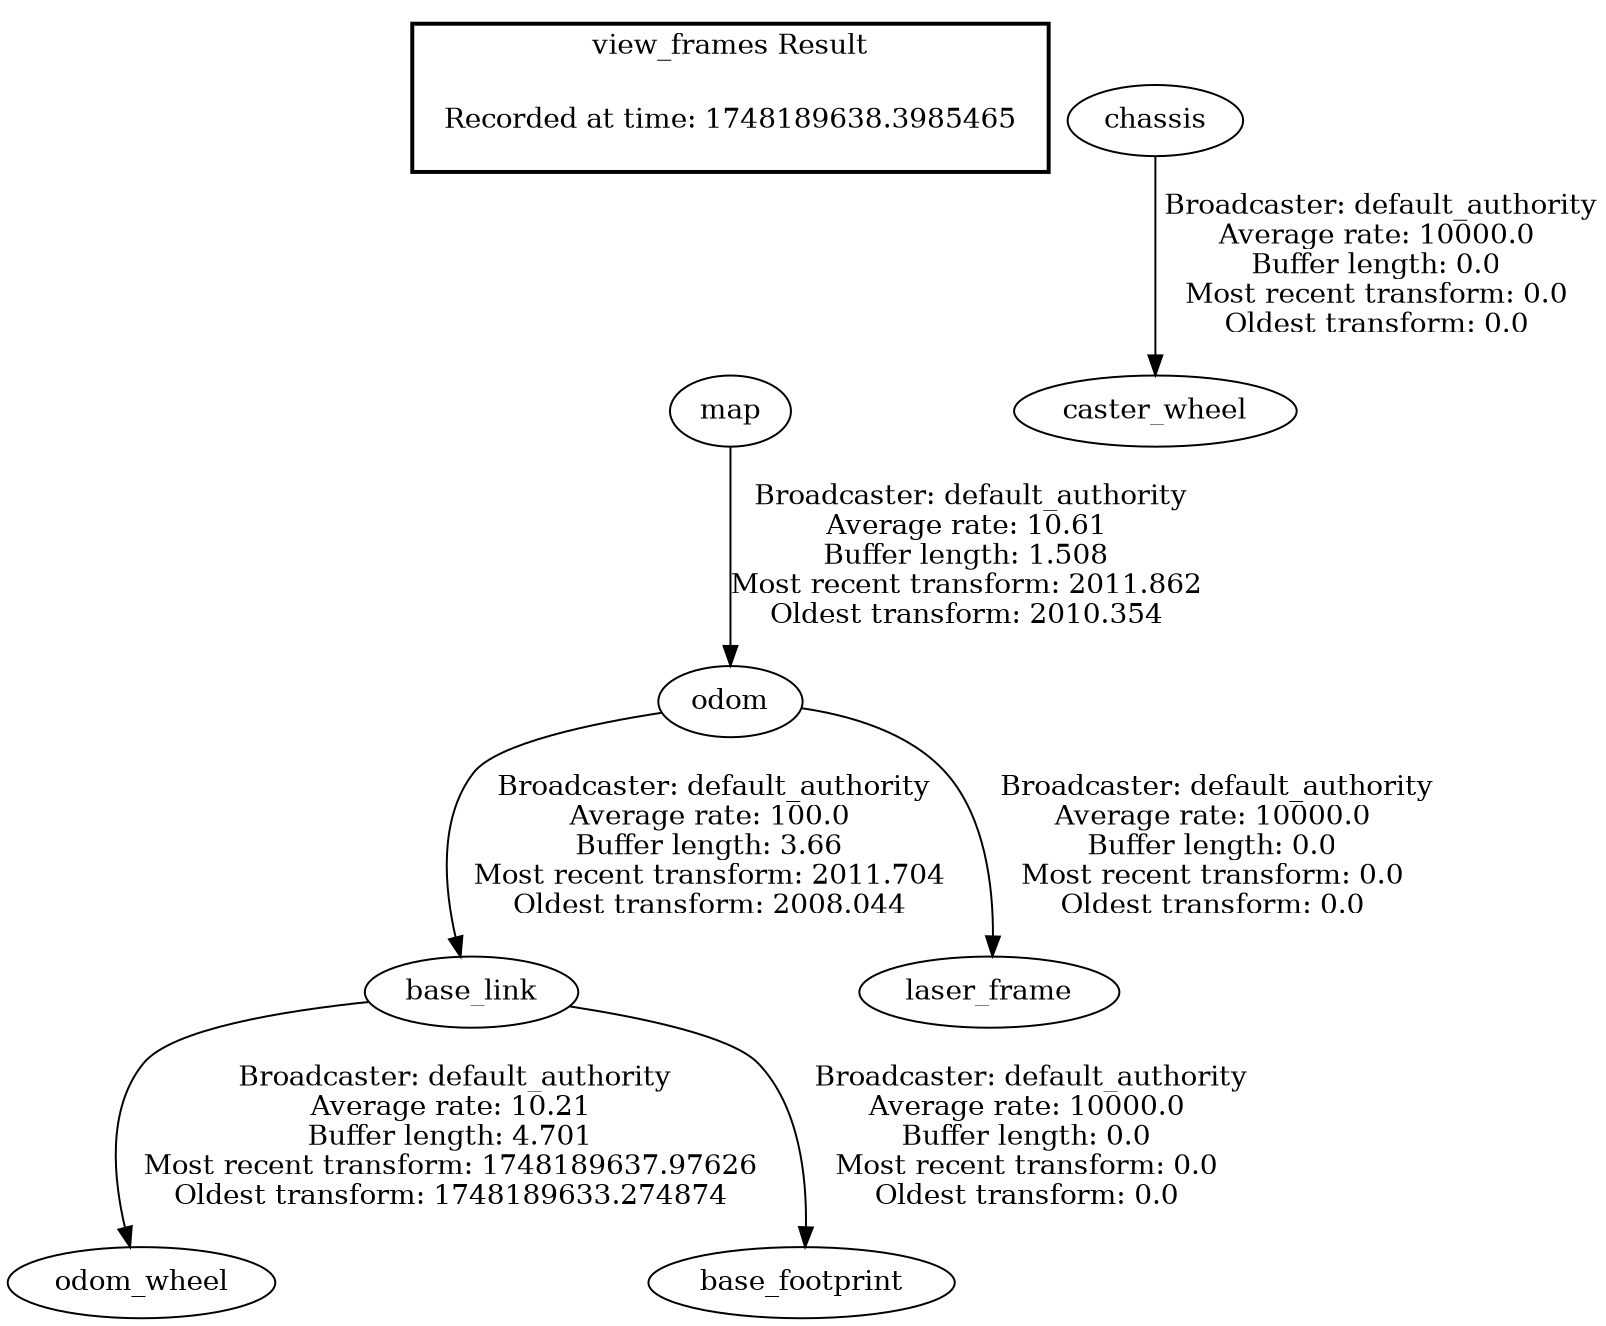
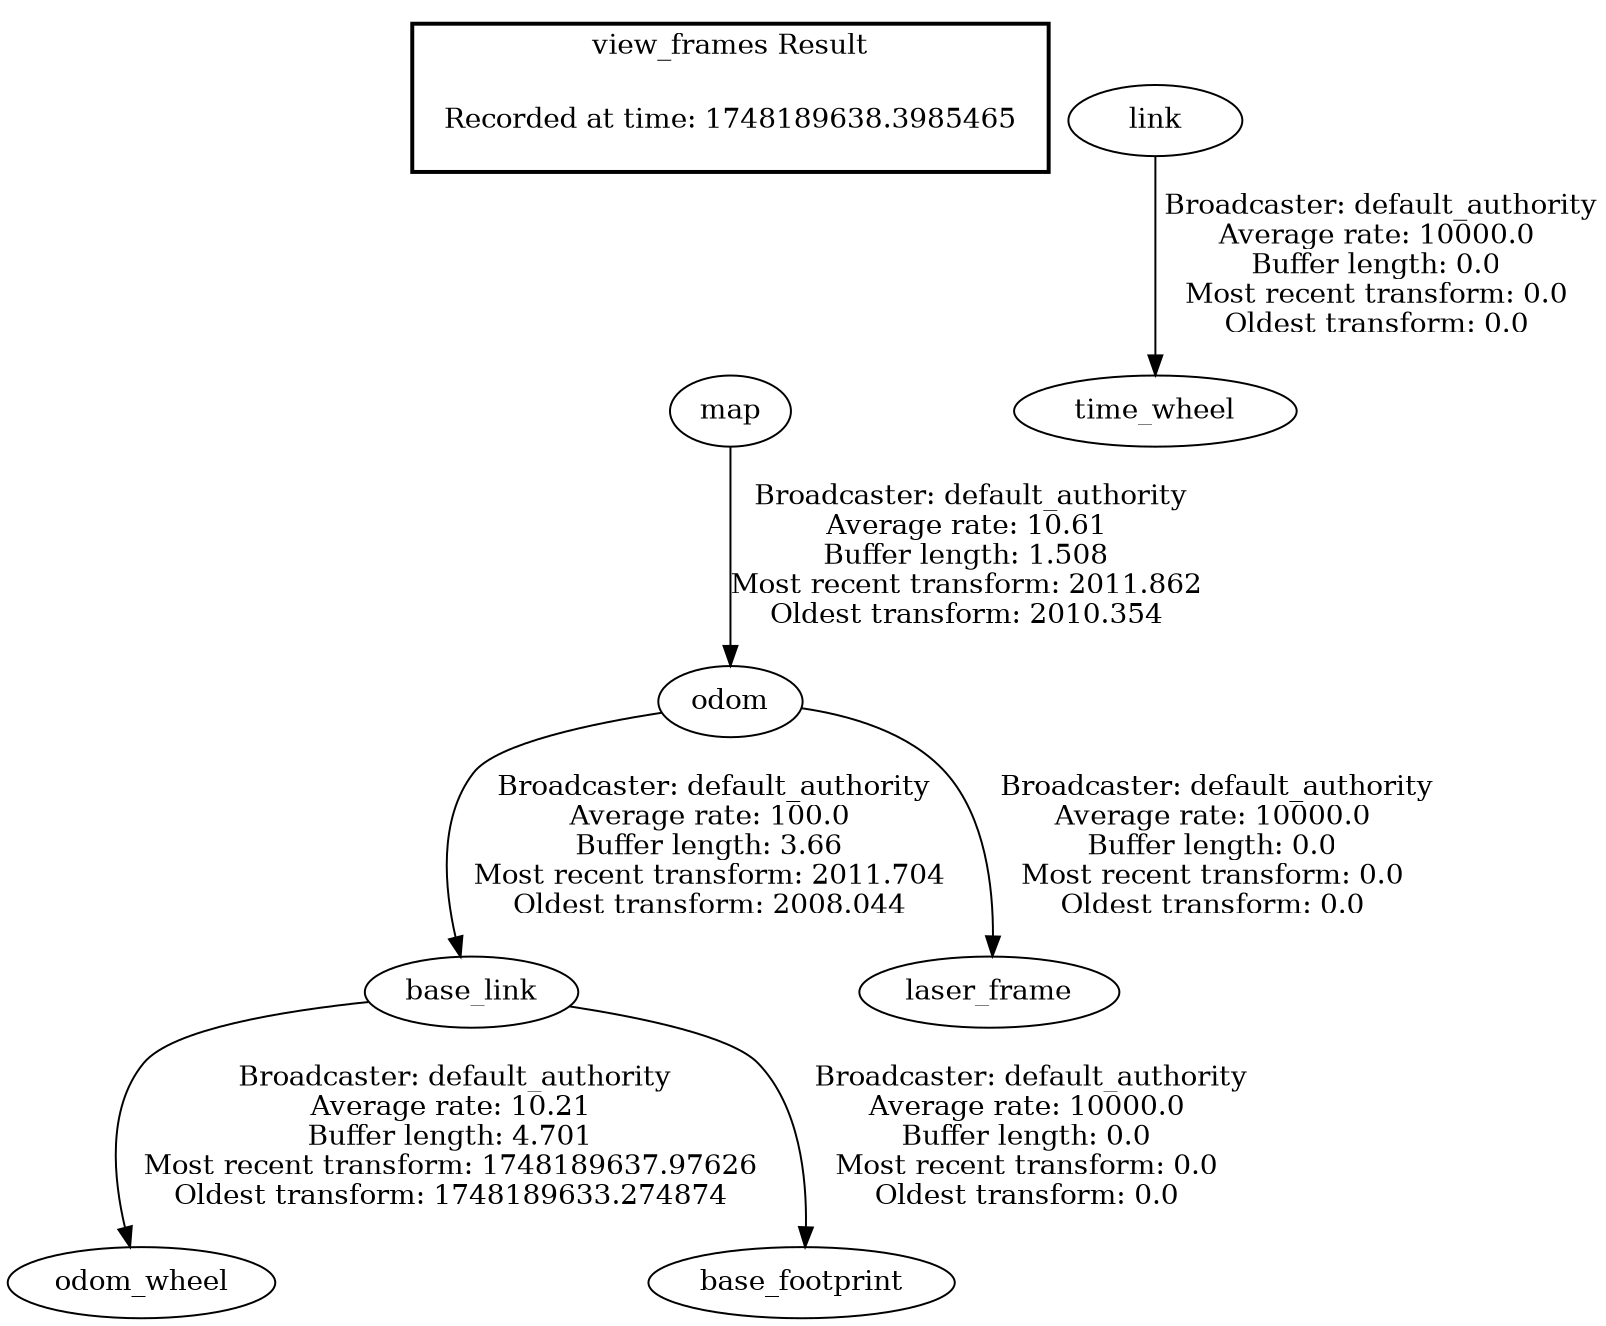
(1155, 121) -> (1155, 121)
(1155, 411) -> (1155, 411)
